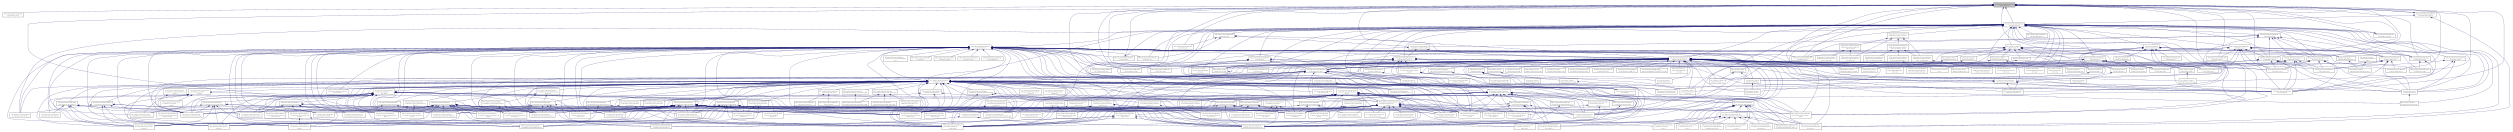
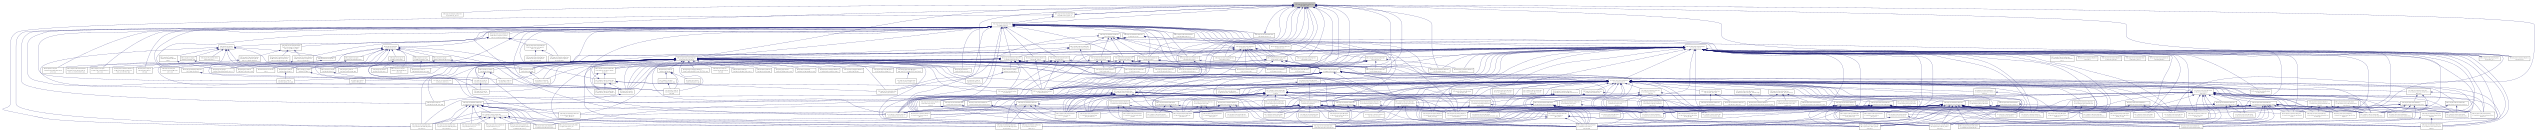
(1544, 7) -> (1921, 15)
(2137, 29) -> none
(2250, 51) -> none
none -> (743, 70)
(1118, 71) -> none
